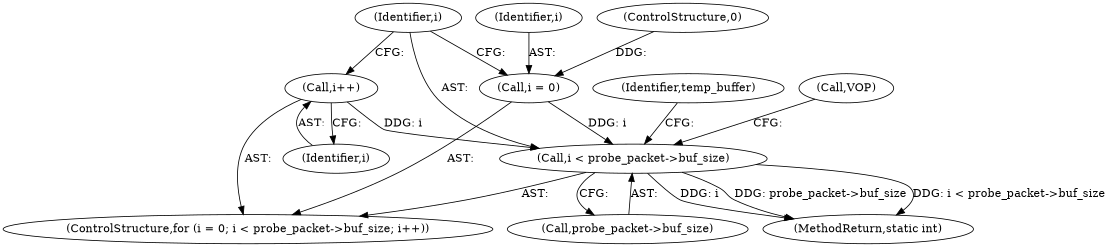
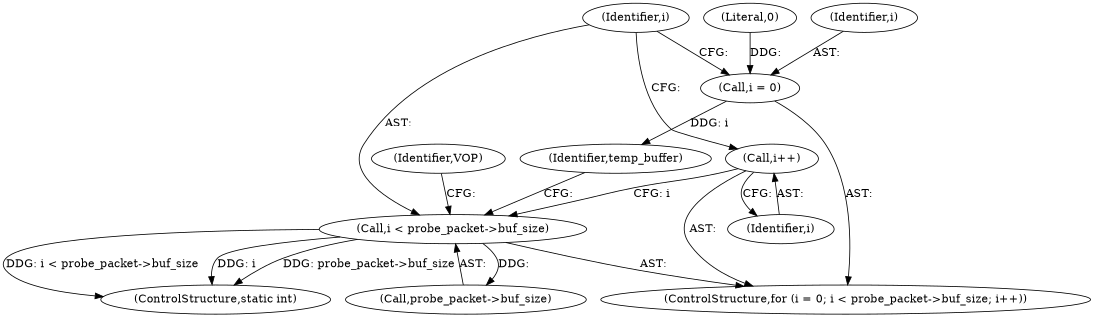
(683, 18) -> (750, 18)
(846, 88) -> (438, 159)
(577, 121) -> (688, 121)
(403, 123) -> (652, 194)
(596, 194) -> (516, 264)
(868, 229) -> (216, 300)
